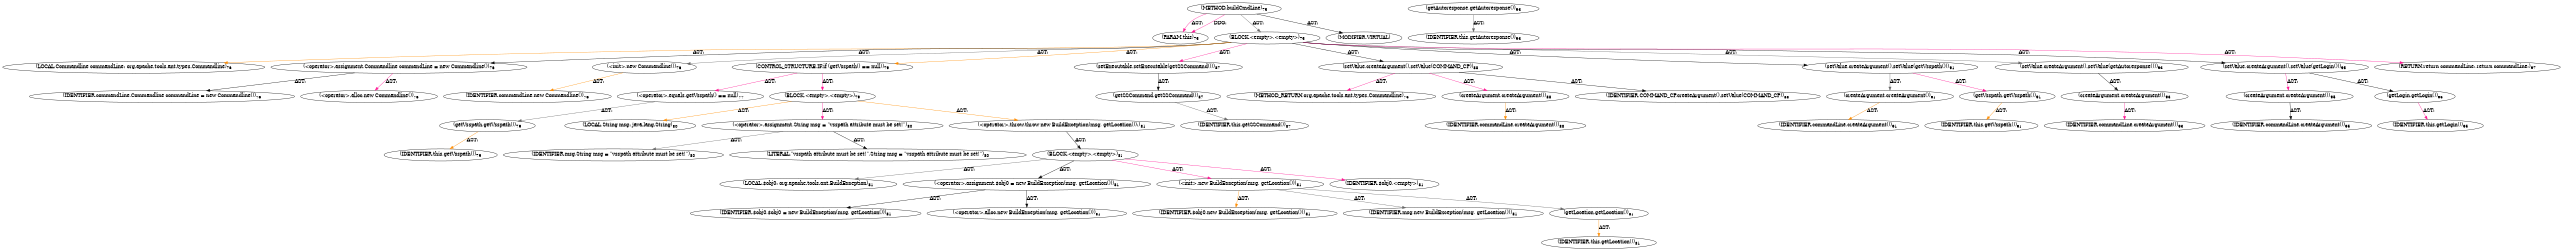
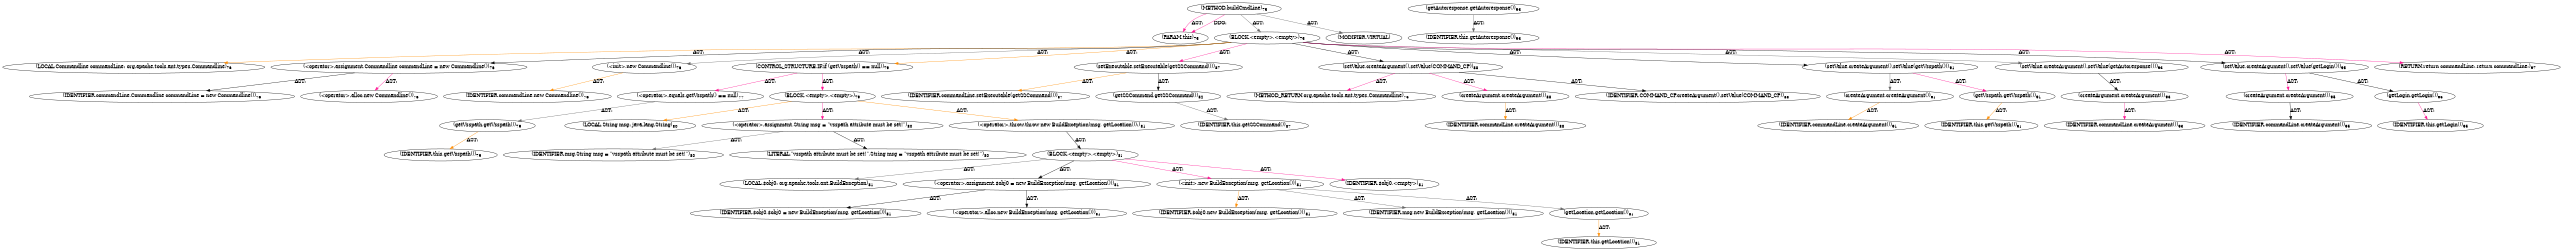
(1298, 23) -> (1298, 23)
none -> (985, 96)
(1201, 96) -> (1201, 96)
